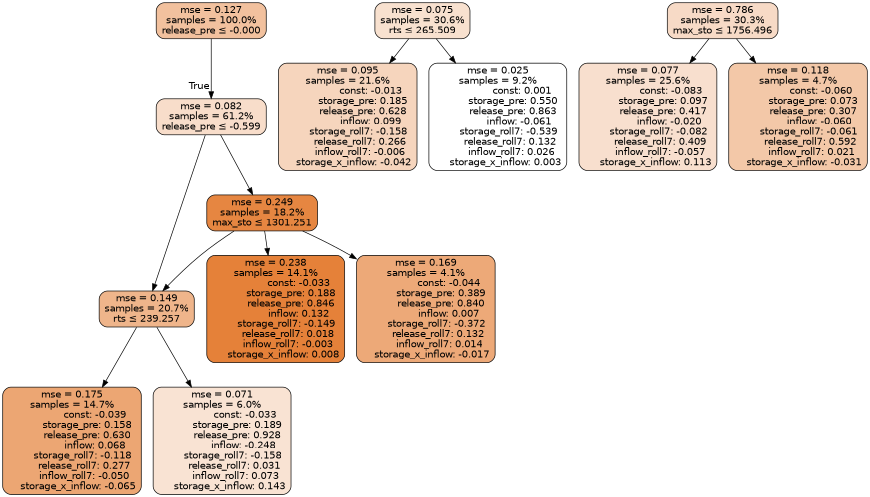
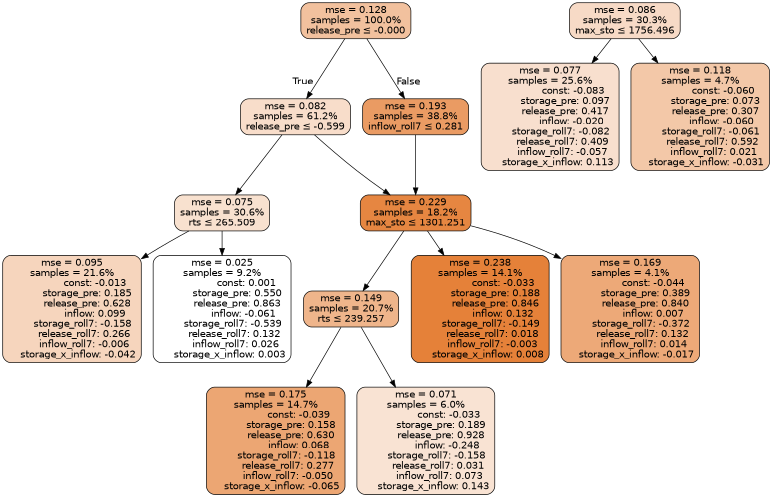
(211, 21) -> (356, 21)
(723, 21) -> (625, 21)
none -> (416, 117)
(180, 210) -> (261, 162)
(262, 213) -> (416, 213)
